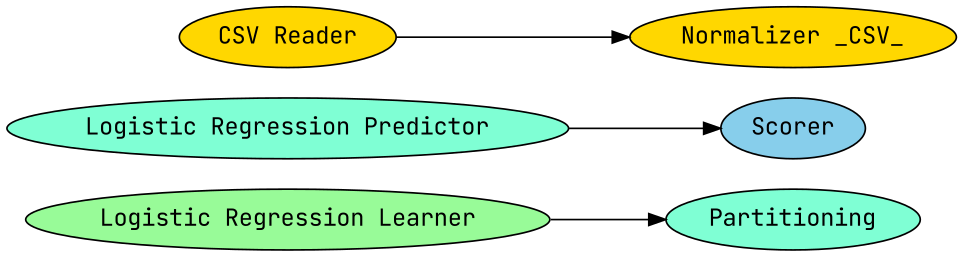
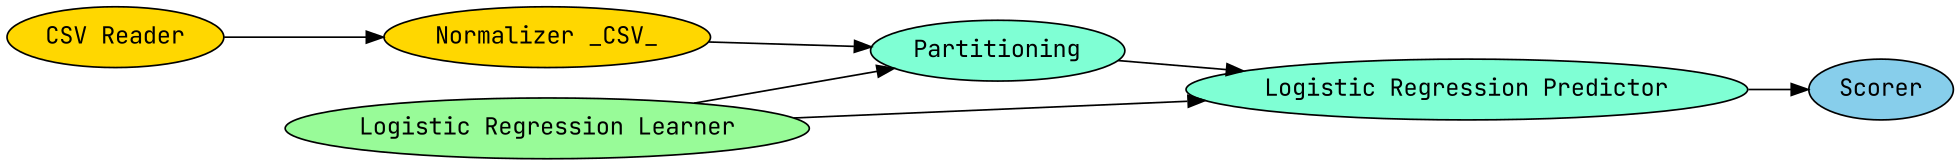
none -> (782, 44)
none -> (1172, 65)
none -> (991, 110)
